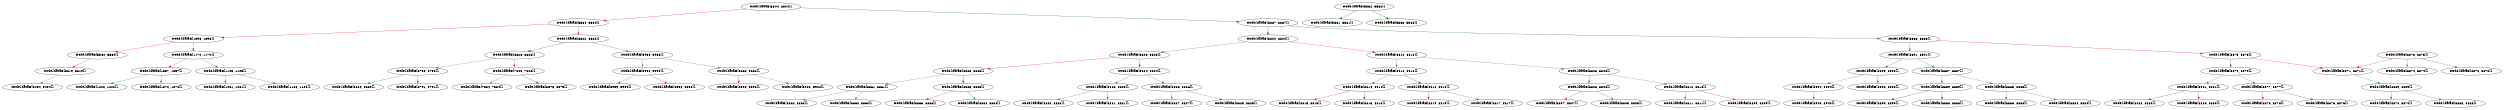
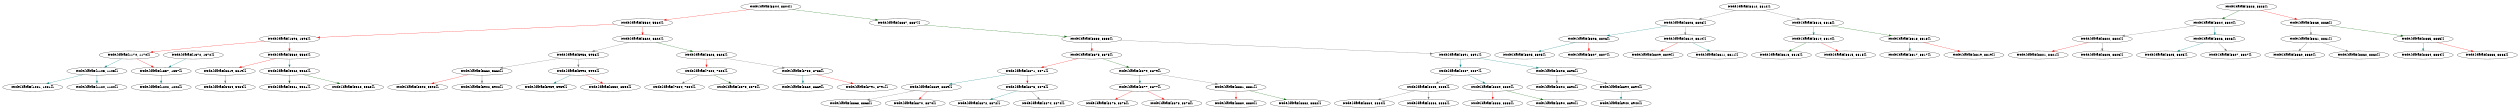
(1268, 39) -> none
none -> (289, 62)
(2376, 63) -> (1027, 78)
(161, 78) -> (178, 63)
